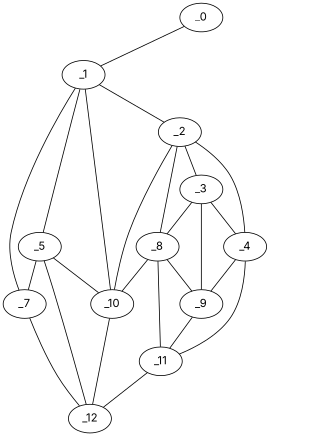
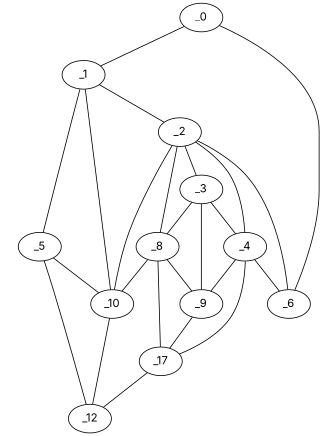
(25, 304) -> none
none -> (289, 304)
(161, 361) -> (161, 361)
